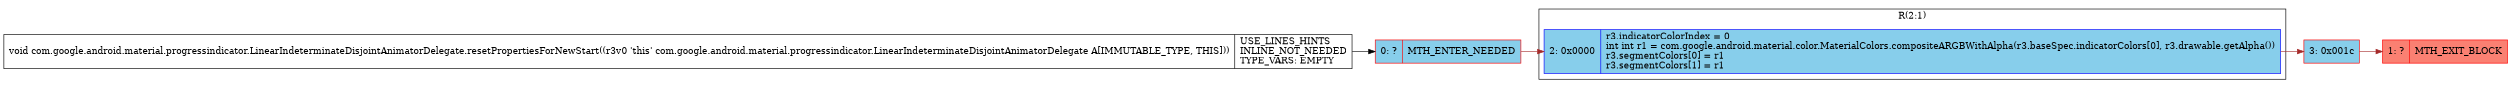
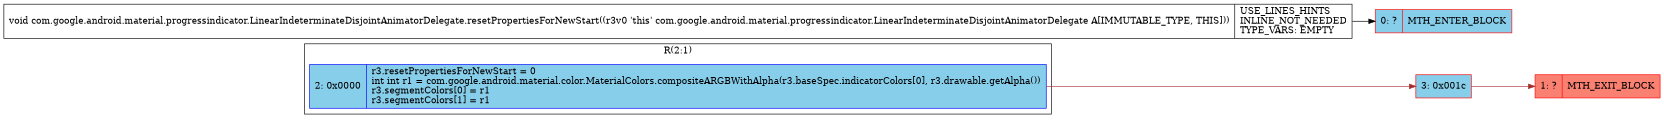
(1668, 37) -> (454, 72)
(1462, 51) -> (1457, 21)
(1529, 52) -> none
